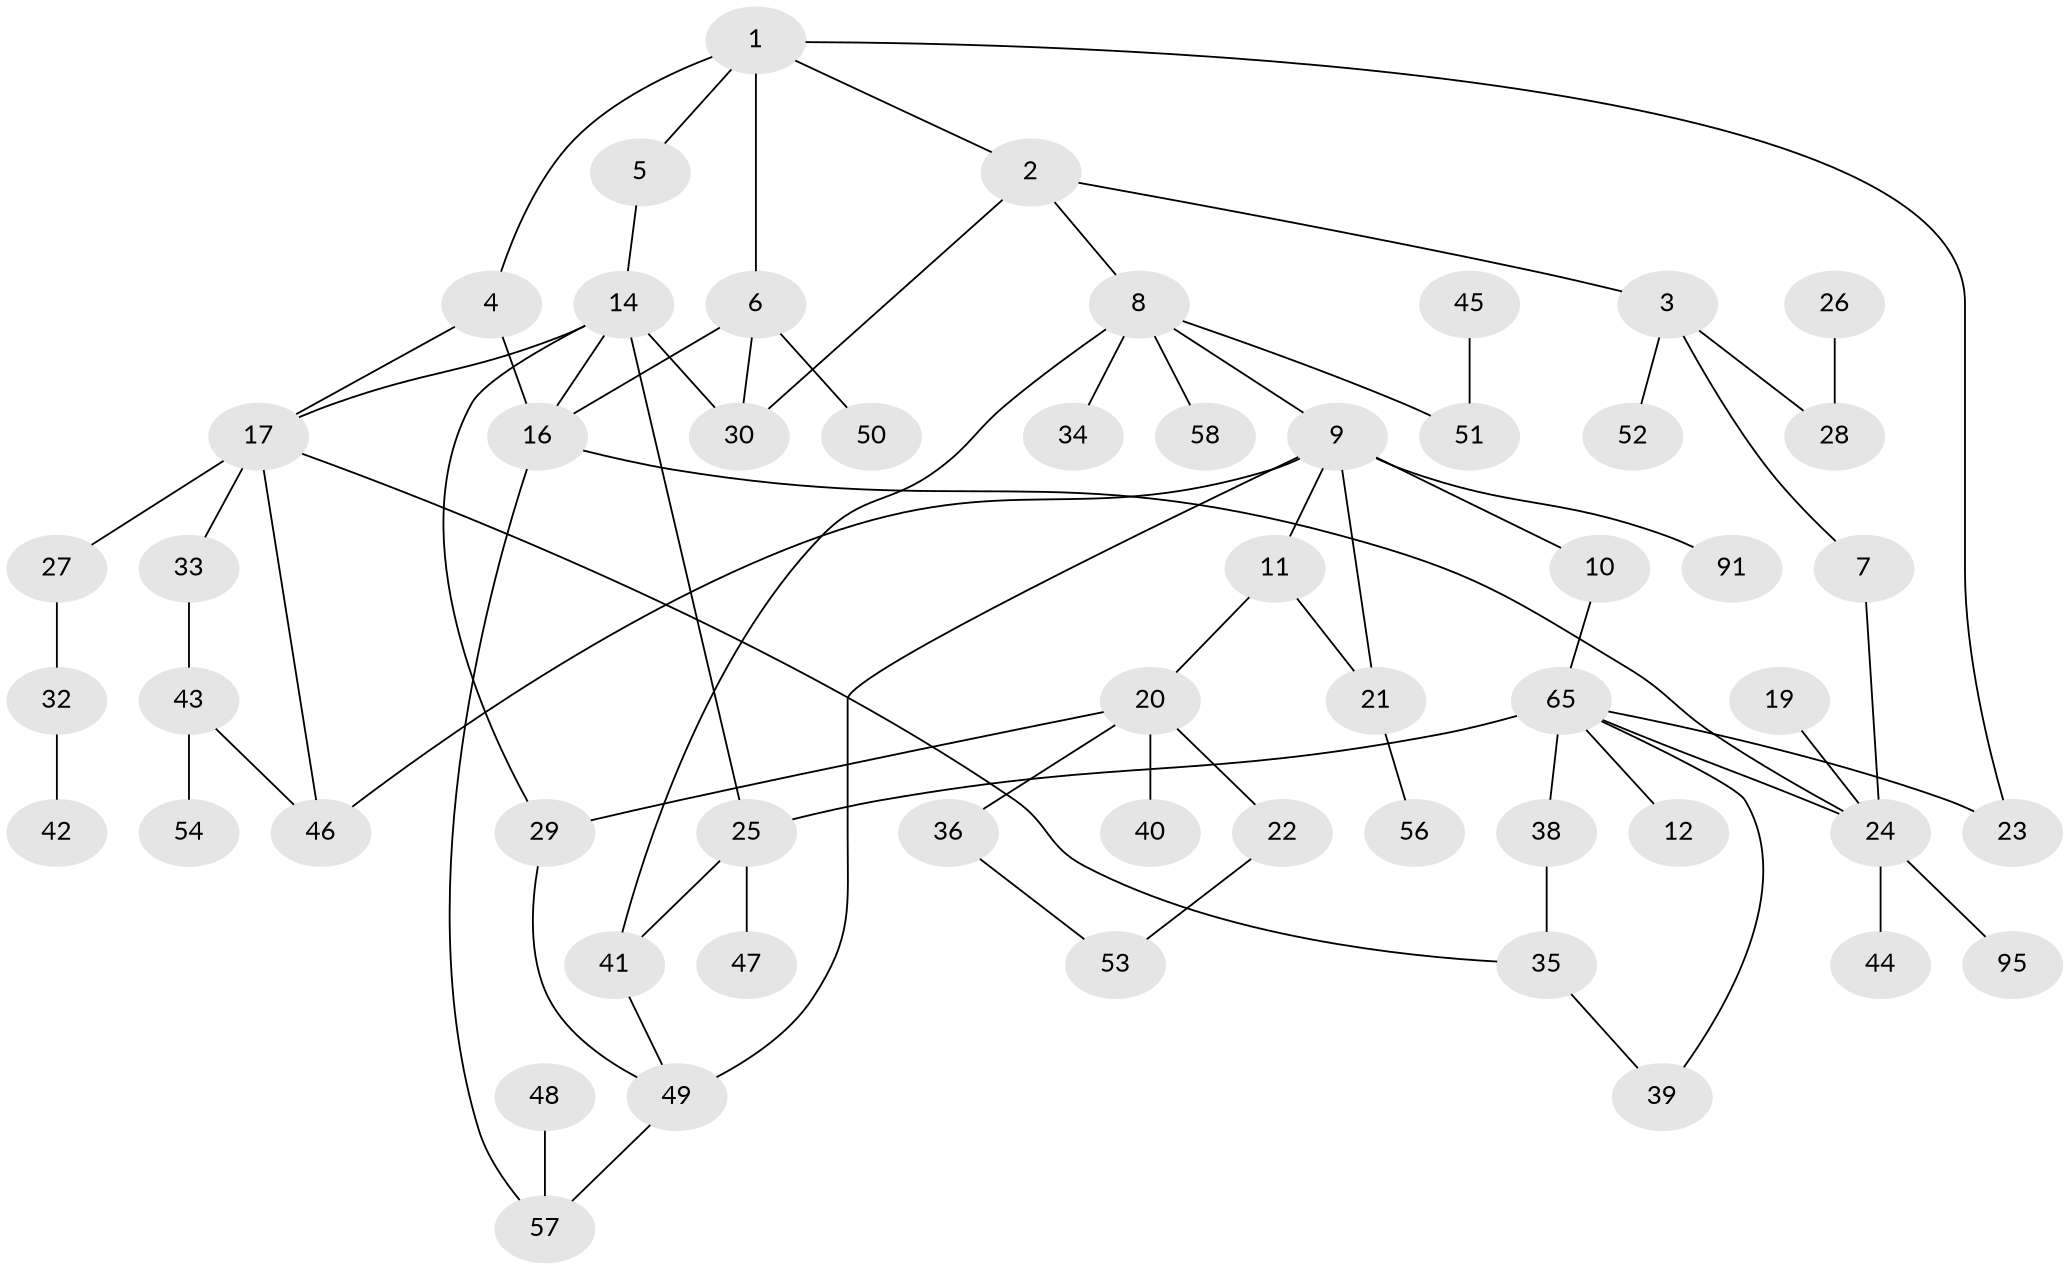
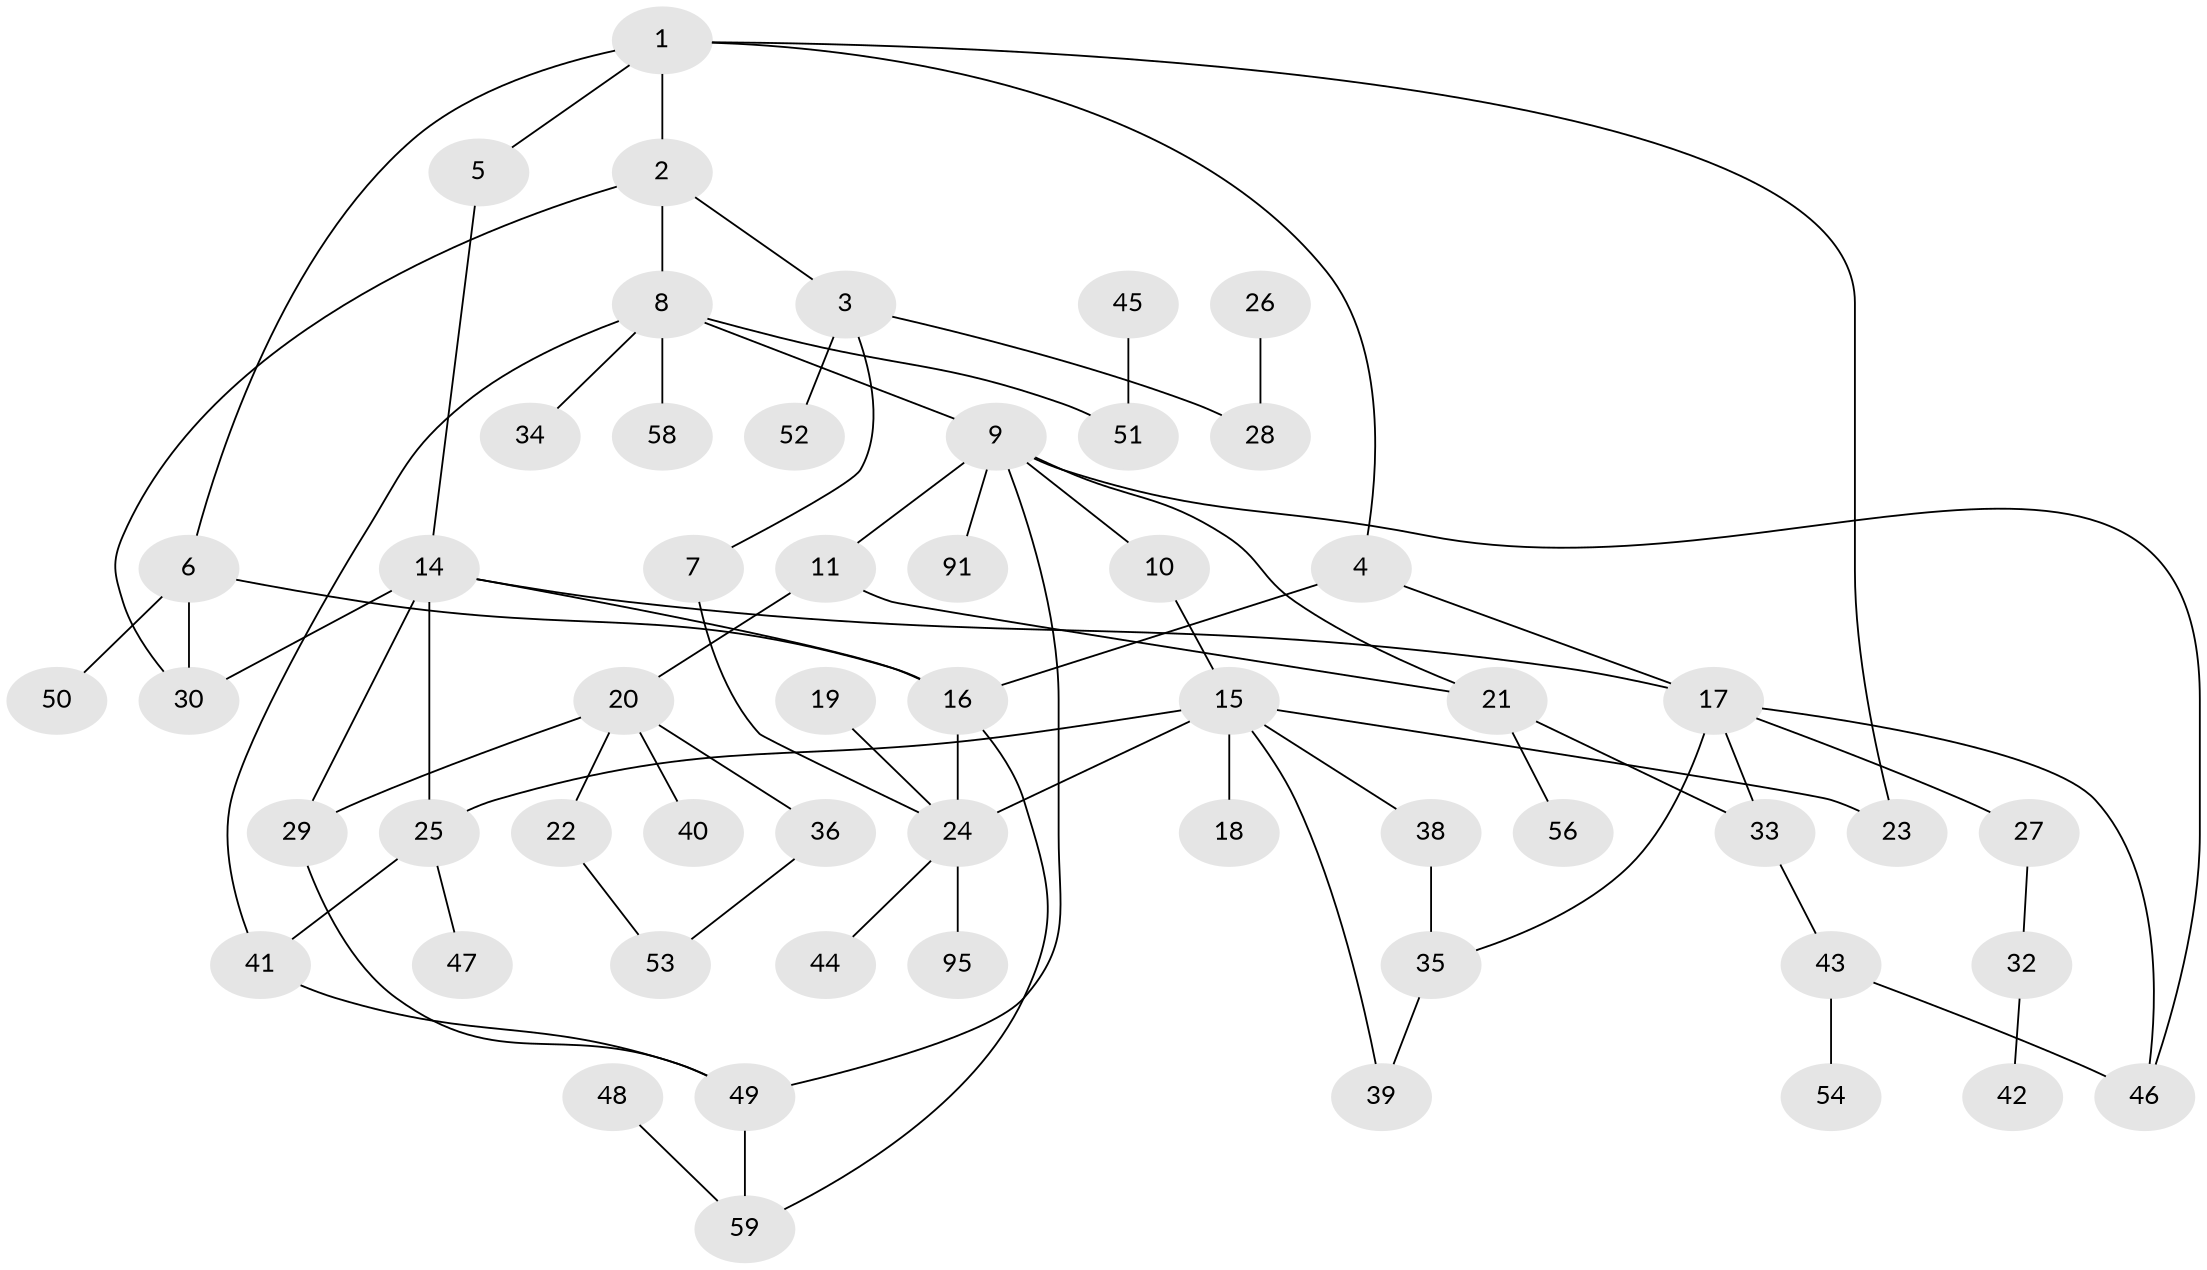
(1561, 701) -> (1229, 701)
none -> (1664, 783)
(1679, 833) -> (1229, 833)
(545, 1229) -> (745, 1229)
